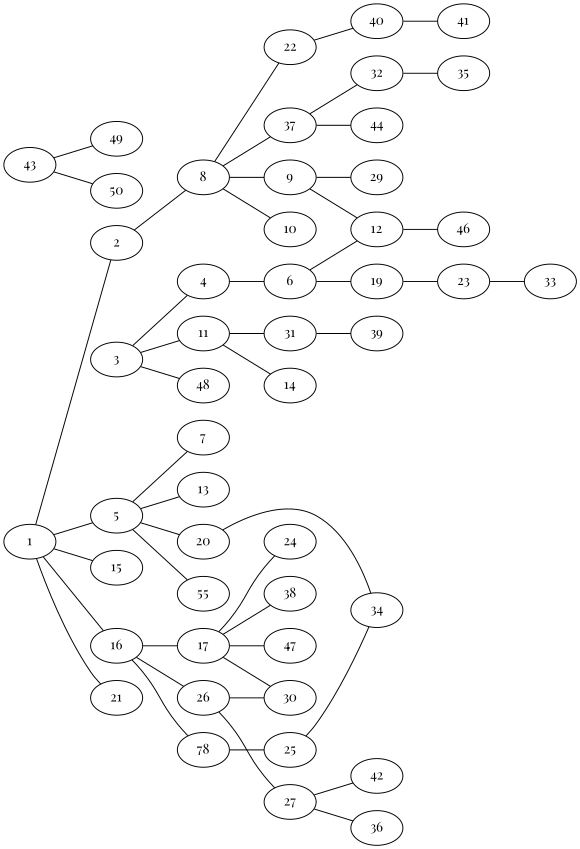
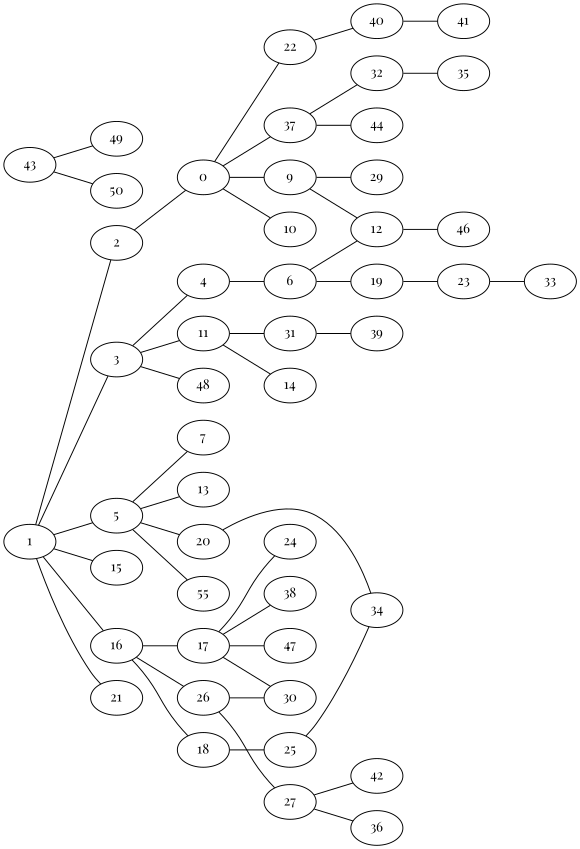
(203, 177) -> (203, 177)
none -> (73, 451)
(203, 750) -> (203, 750)
